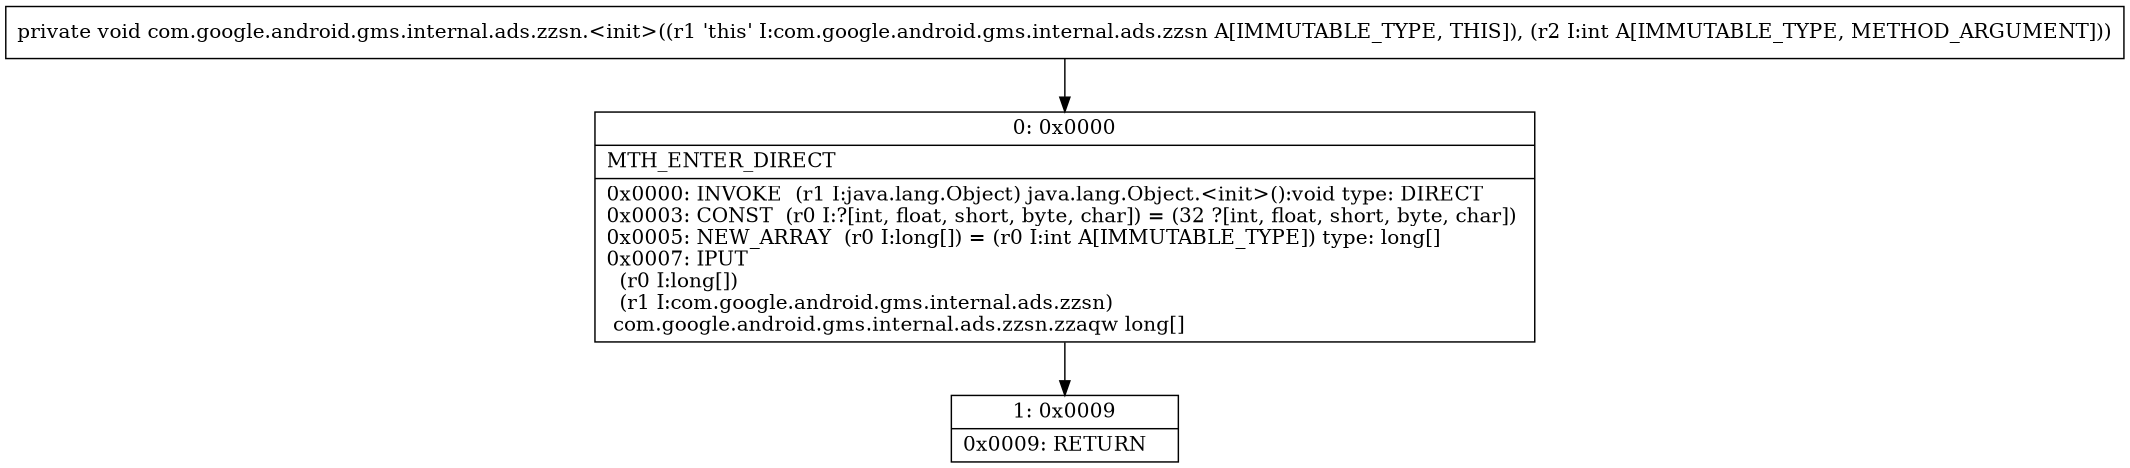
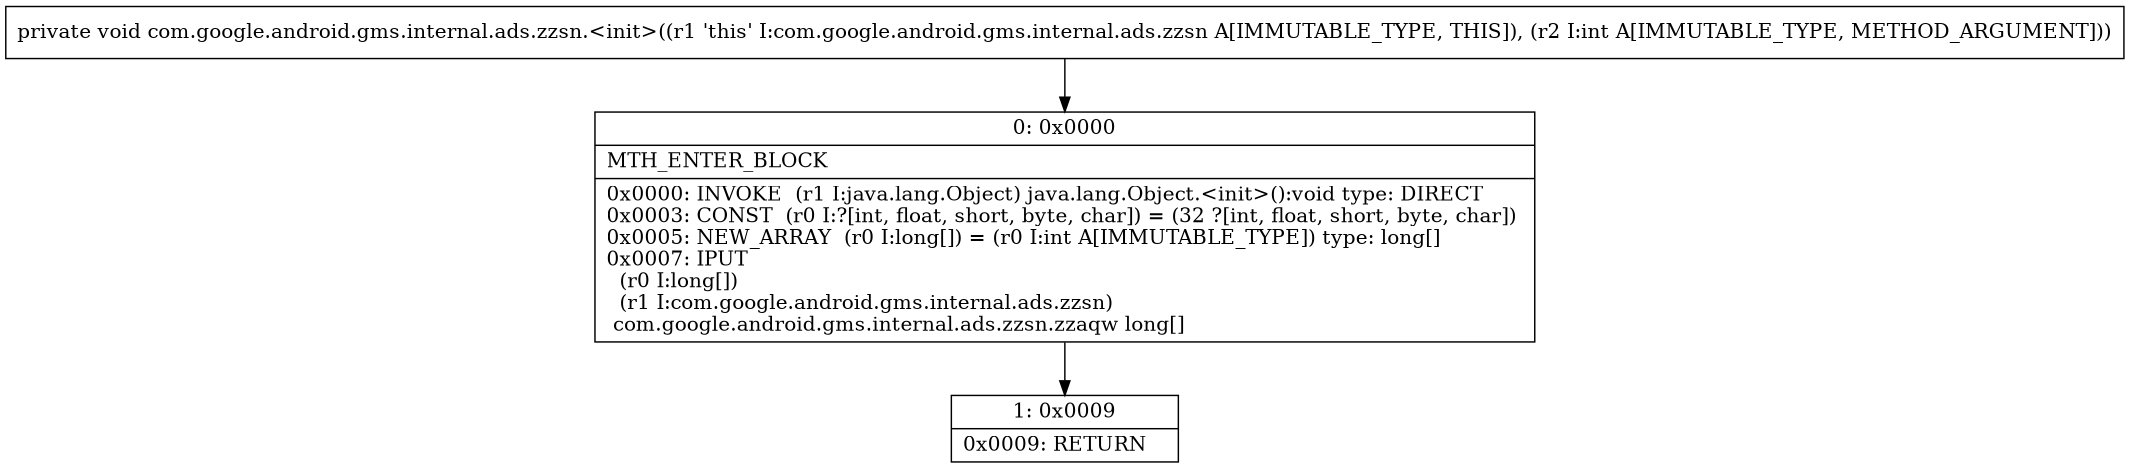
(721, 161) -> (718, 161)
